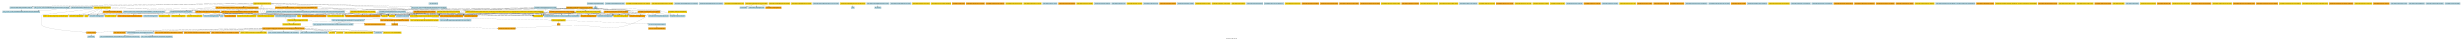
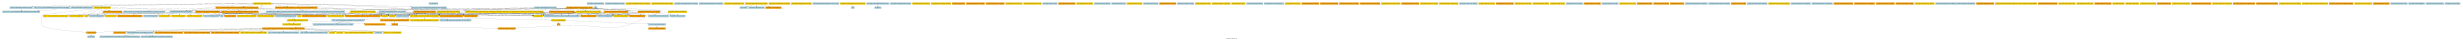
(2132, 4) -> (2132, 4)
